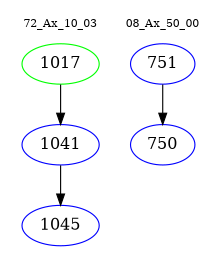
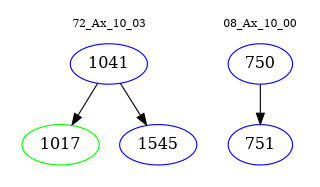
(163, 24) -> (260, 24)
(61, 99) -> (88, 99)
(163, 99) -> (260, 99)
(61, 226) -> (158, 145)
